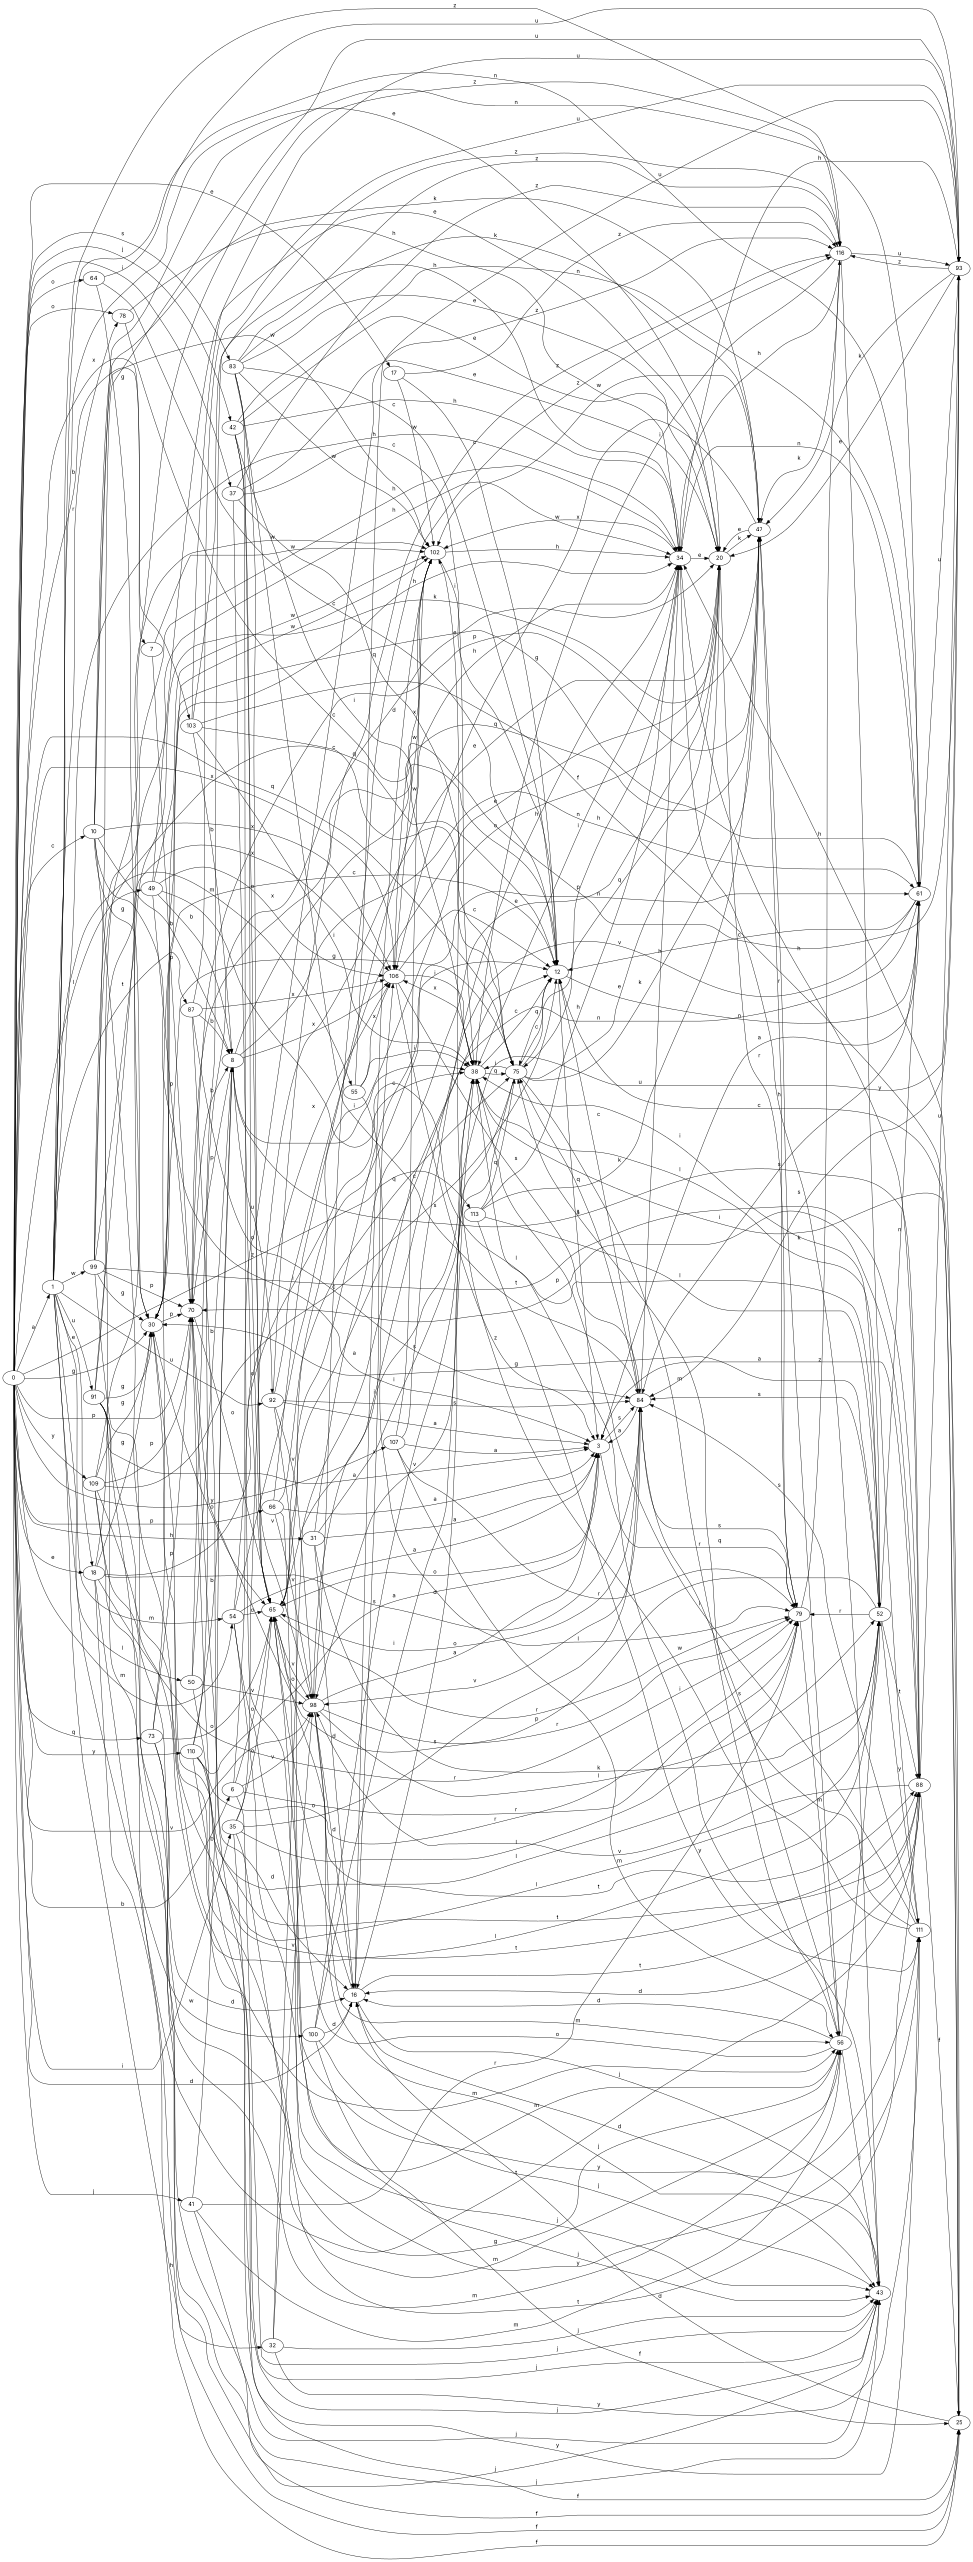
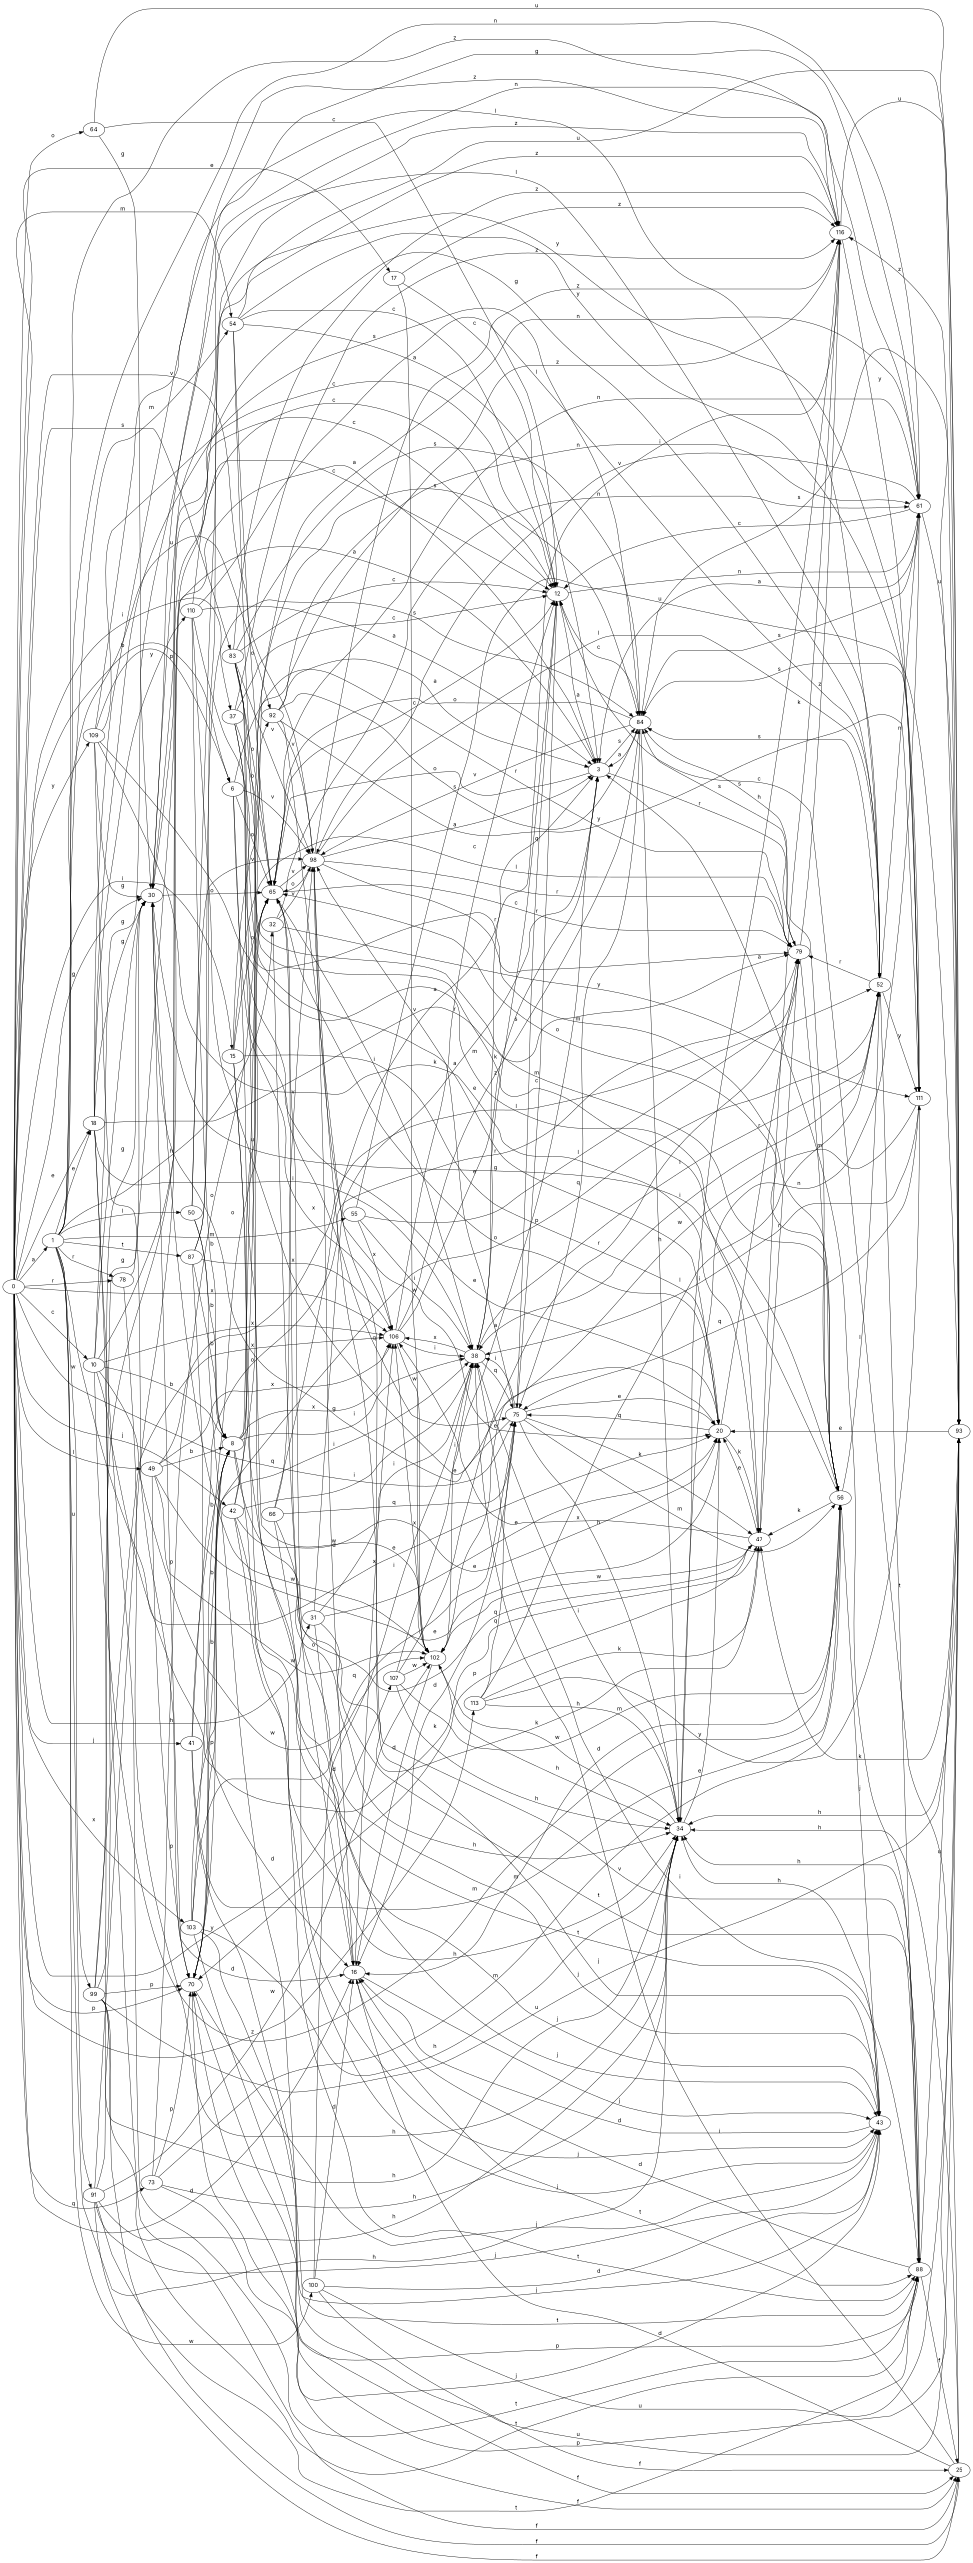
(53, 307) -> (53, 1281)
(152, 649) -> none
(173, 1424) -> (181, 673)
(60, 1524) -> none
(33, 1725) -> (113, 862)
(569, 1772) -> (531, 1729)
(233, 1827) -> (233, 1056)
(599, 2186) -> (599, 2271)
